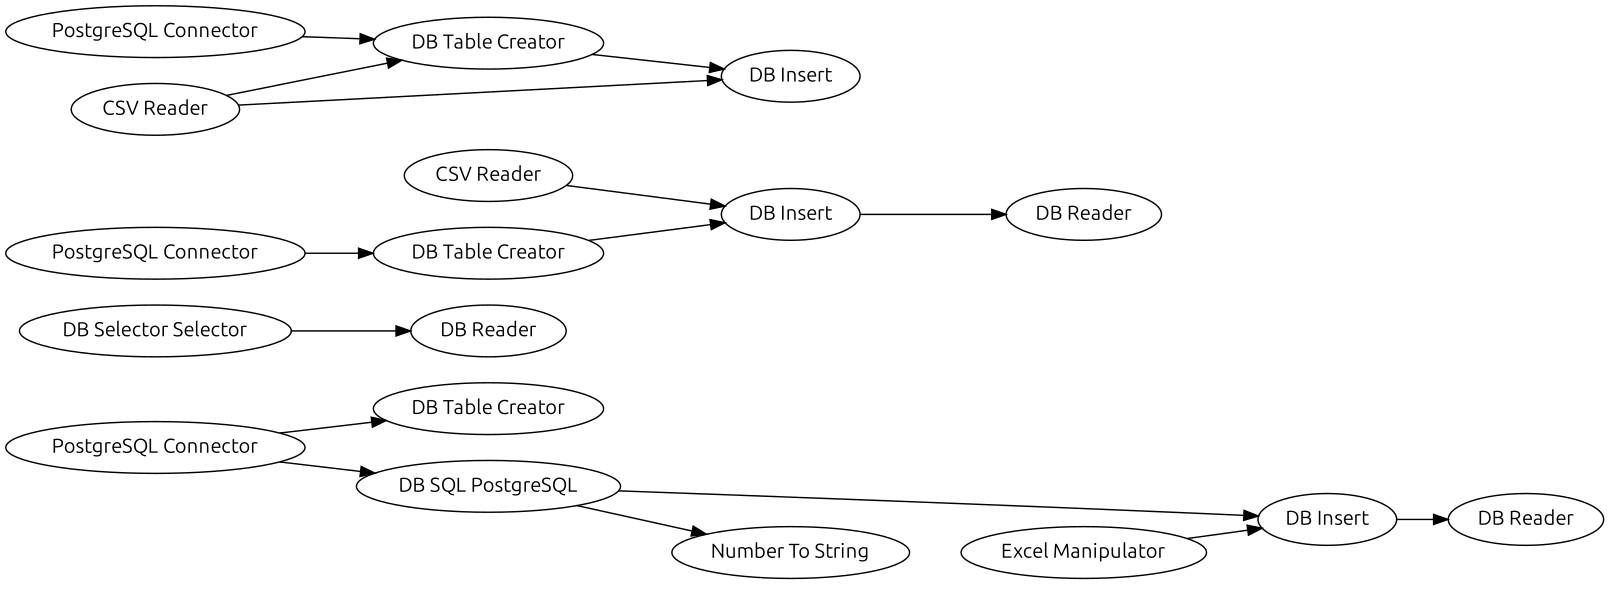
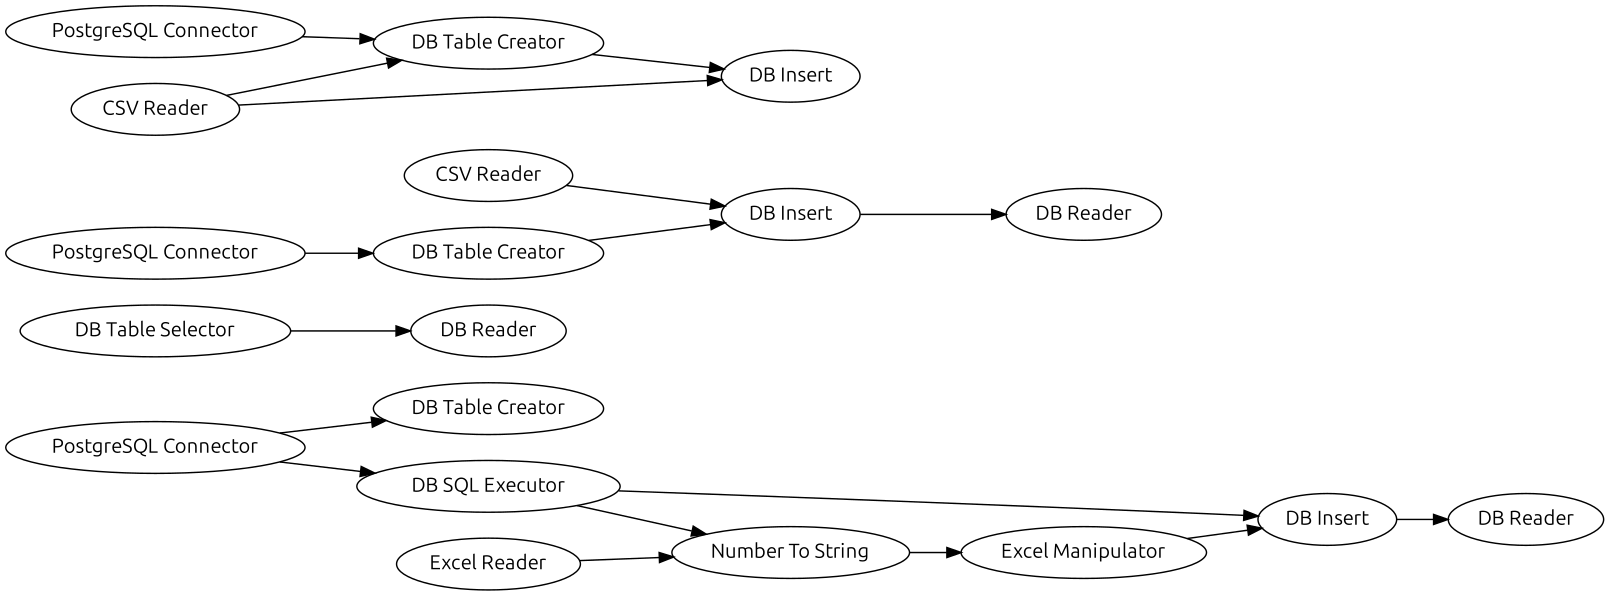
(155, 331) -> (155, 331)
(488, 486) -> (488, 486)
none -> (928, 553)
none -> (488, 564)
